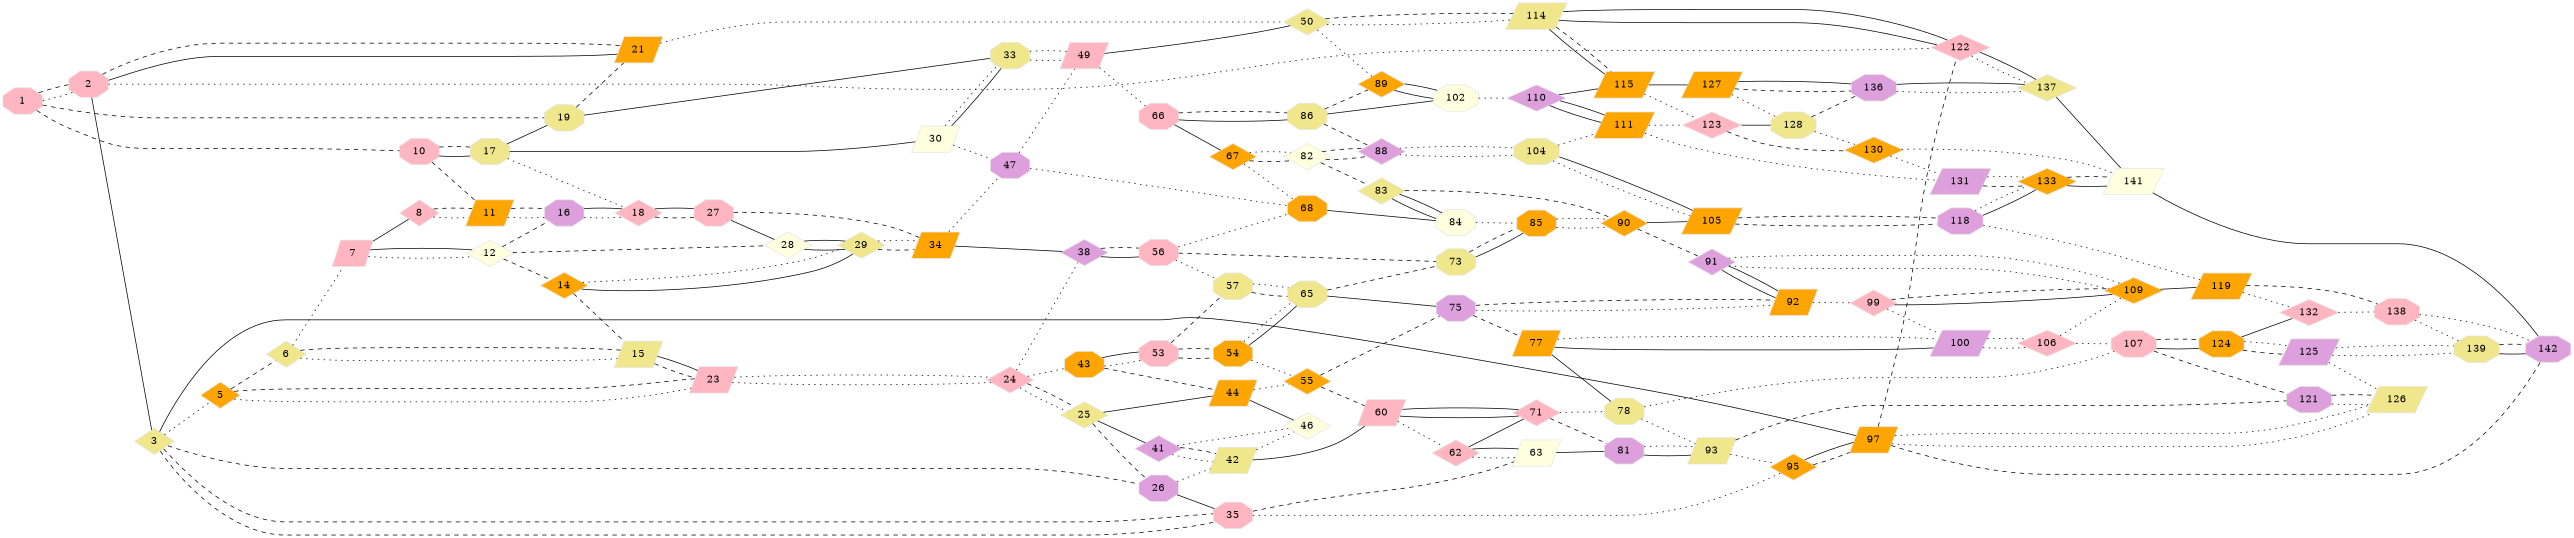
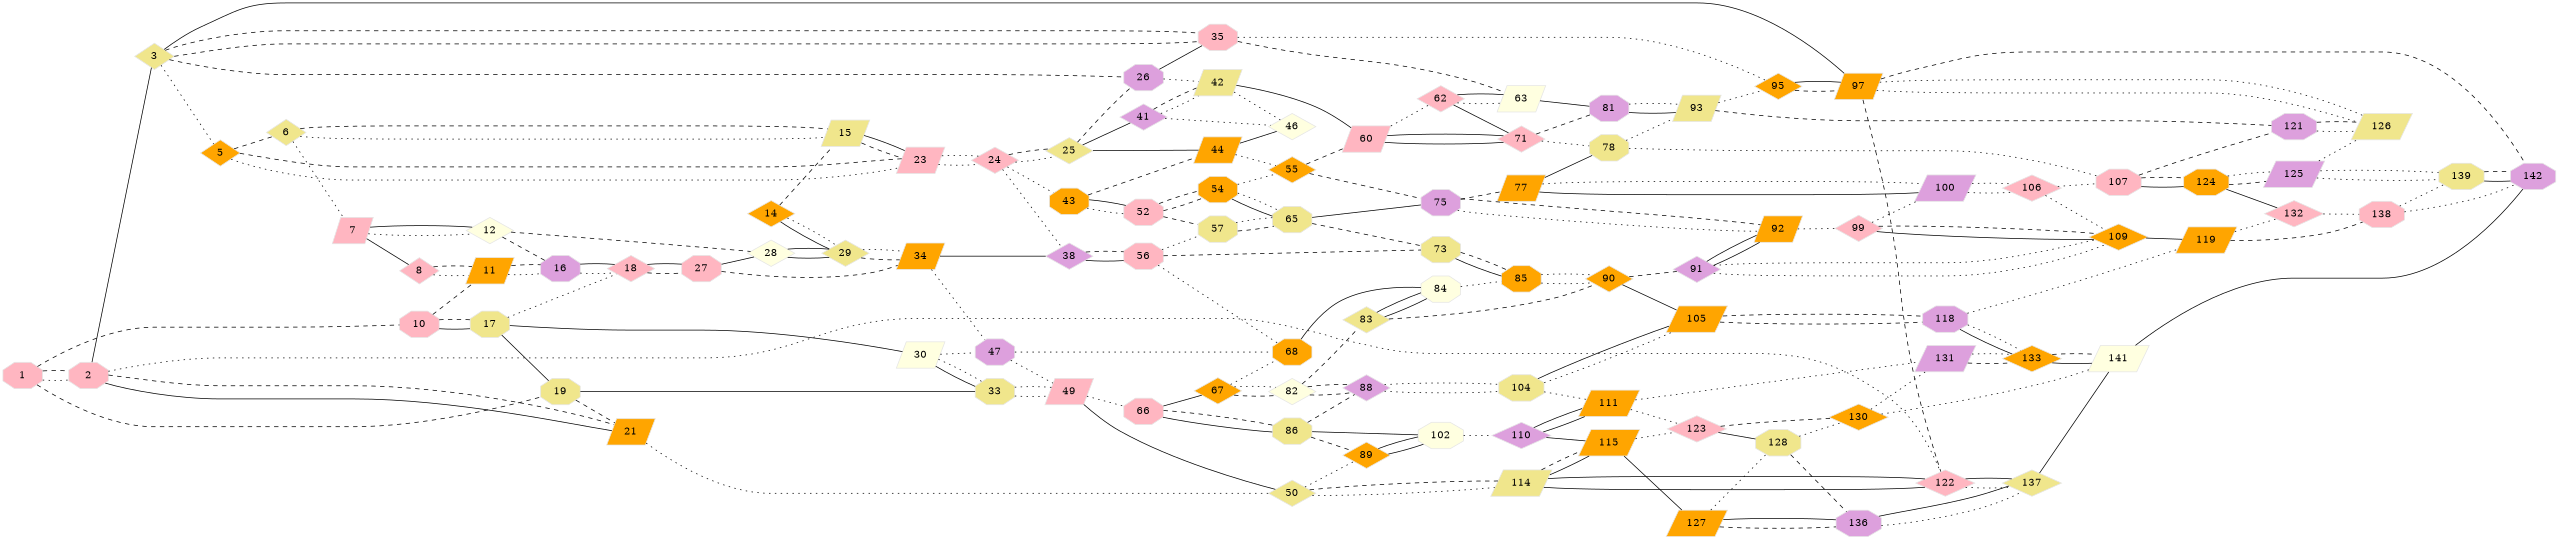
(527, 269) -> none
(1159, 354) -> (1144, 212)
